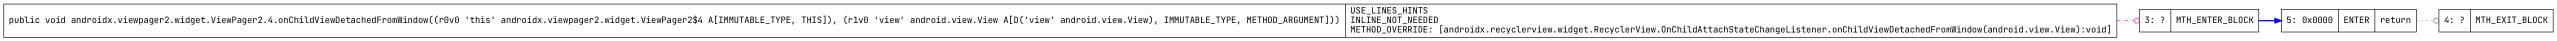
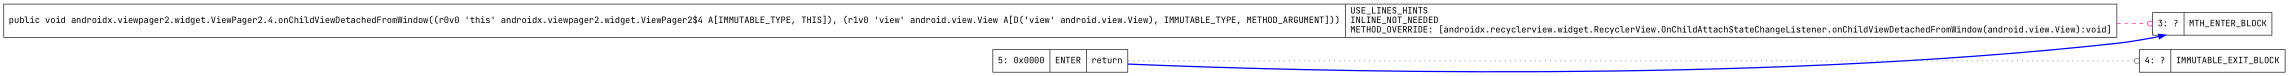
(2512, 20) -> (2228, 61)
(2267, 21) -> (1644, 70)
